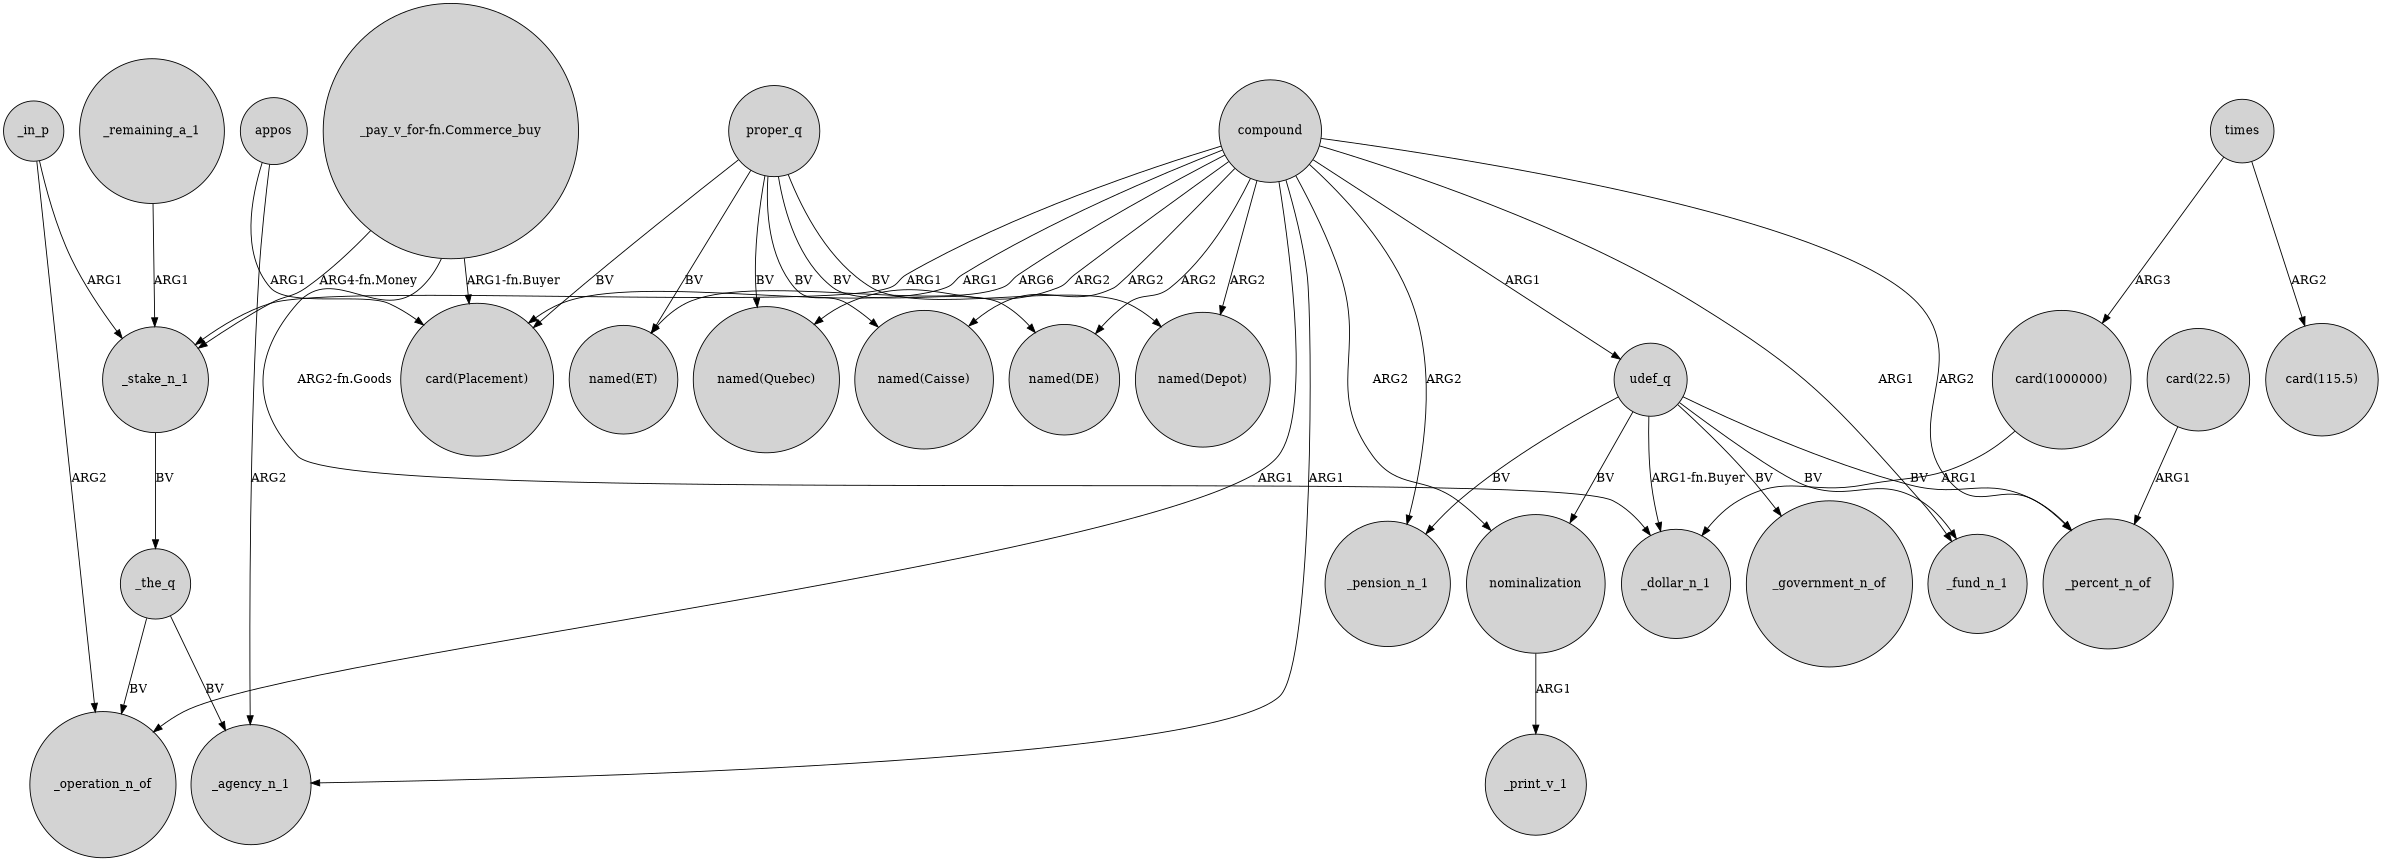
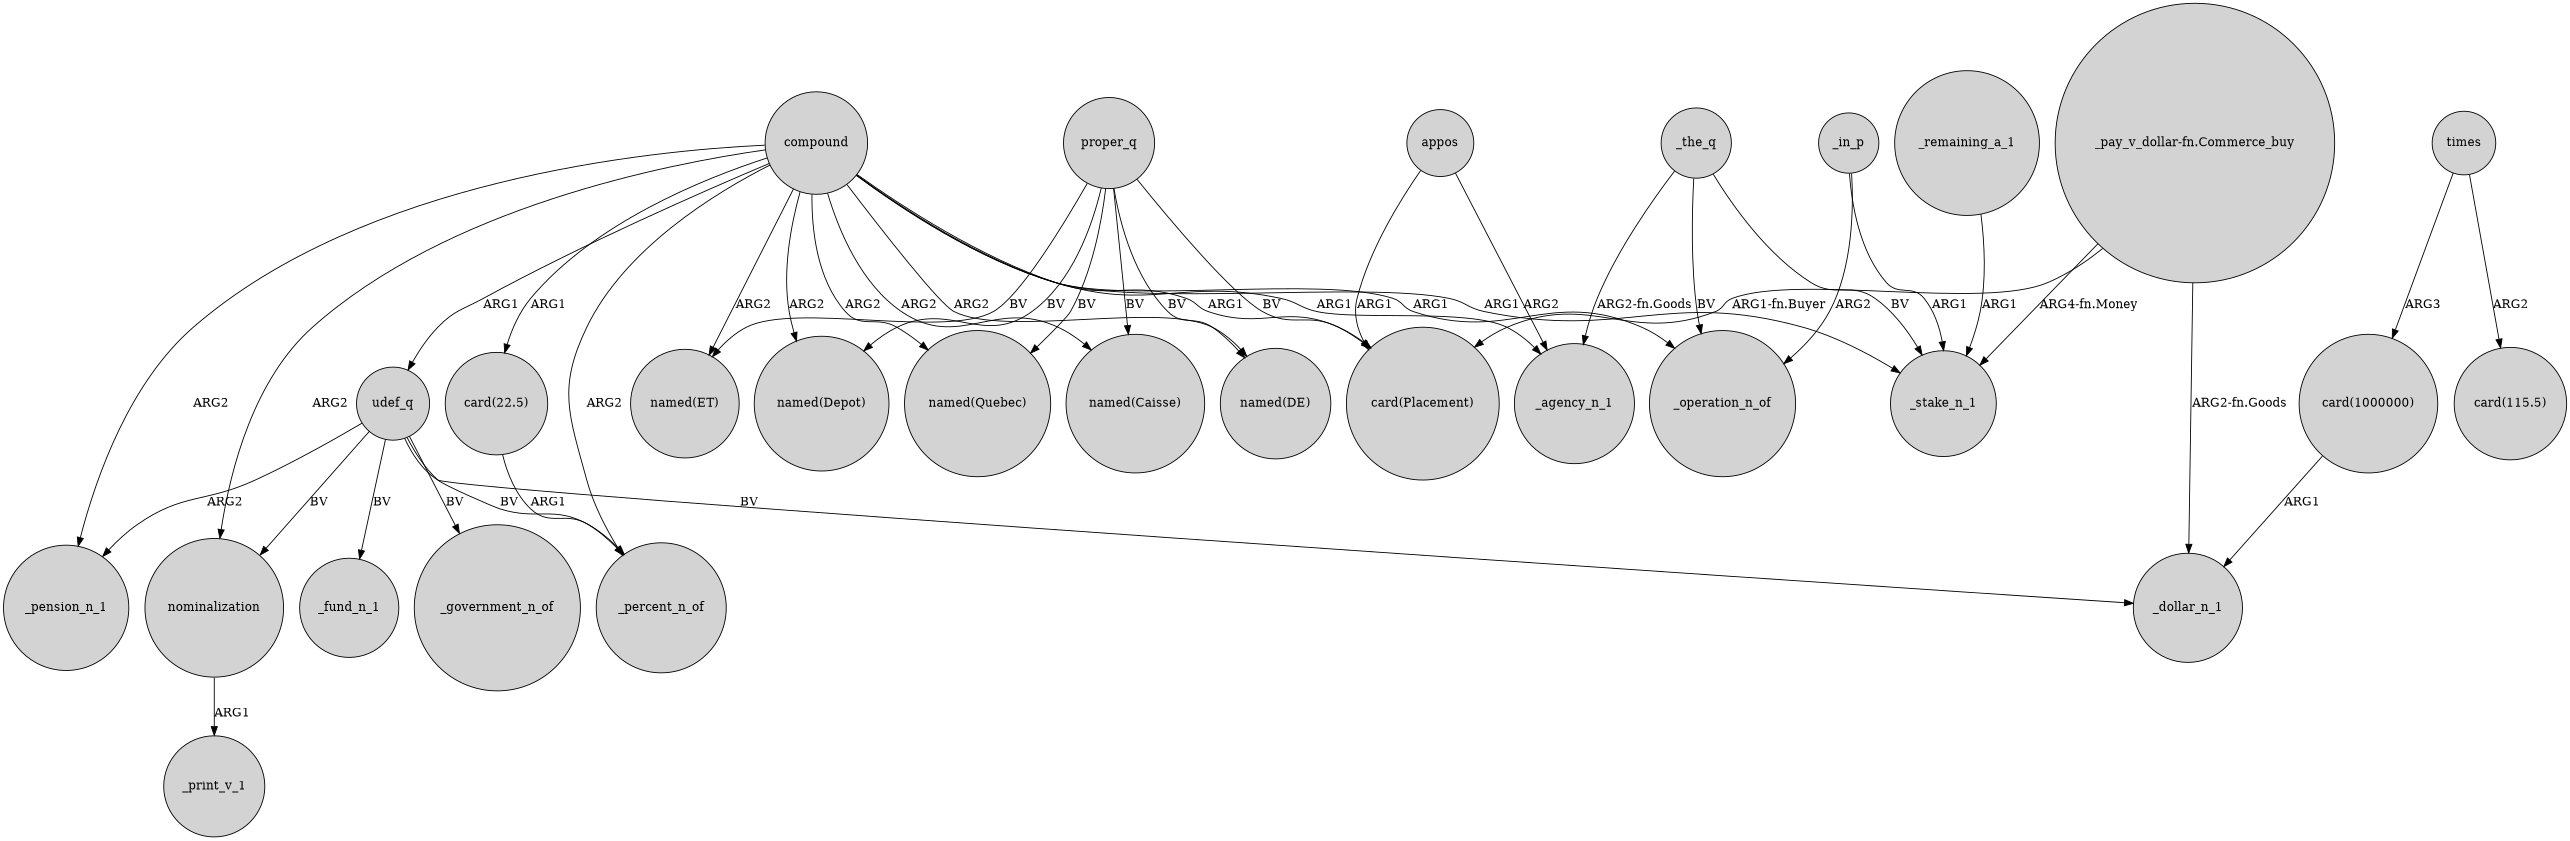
(451, 131) -> (2195, 143)
(1037, 281) -> (754, 305)
(1667, 287) -> (624, 222)
(1501, 478) -> (225, 502)
(1698, 478) -> (749, 502)
(156, 486) -> (1805, 278)
(215, 689) -> (1645, 305)
